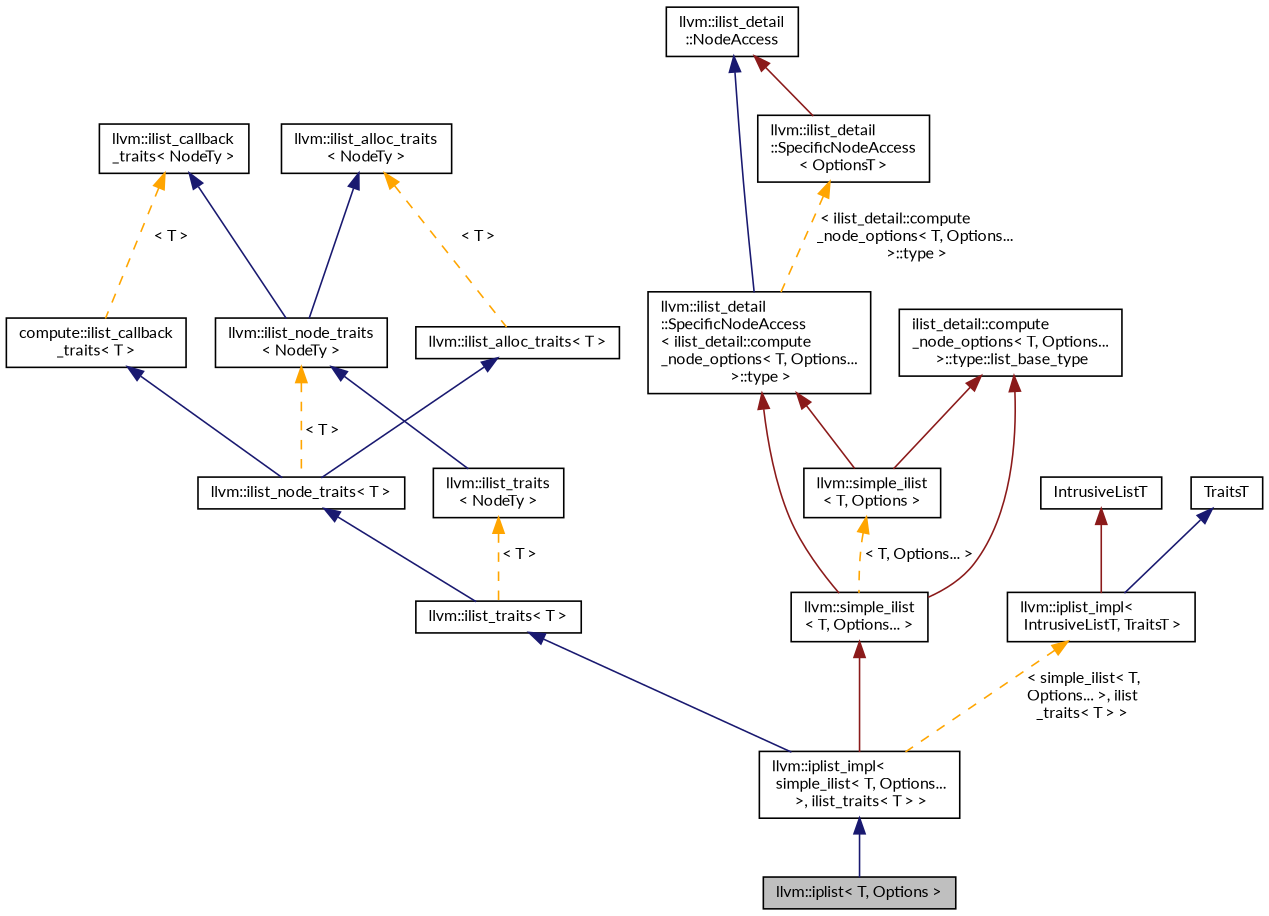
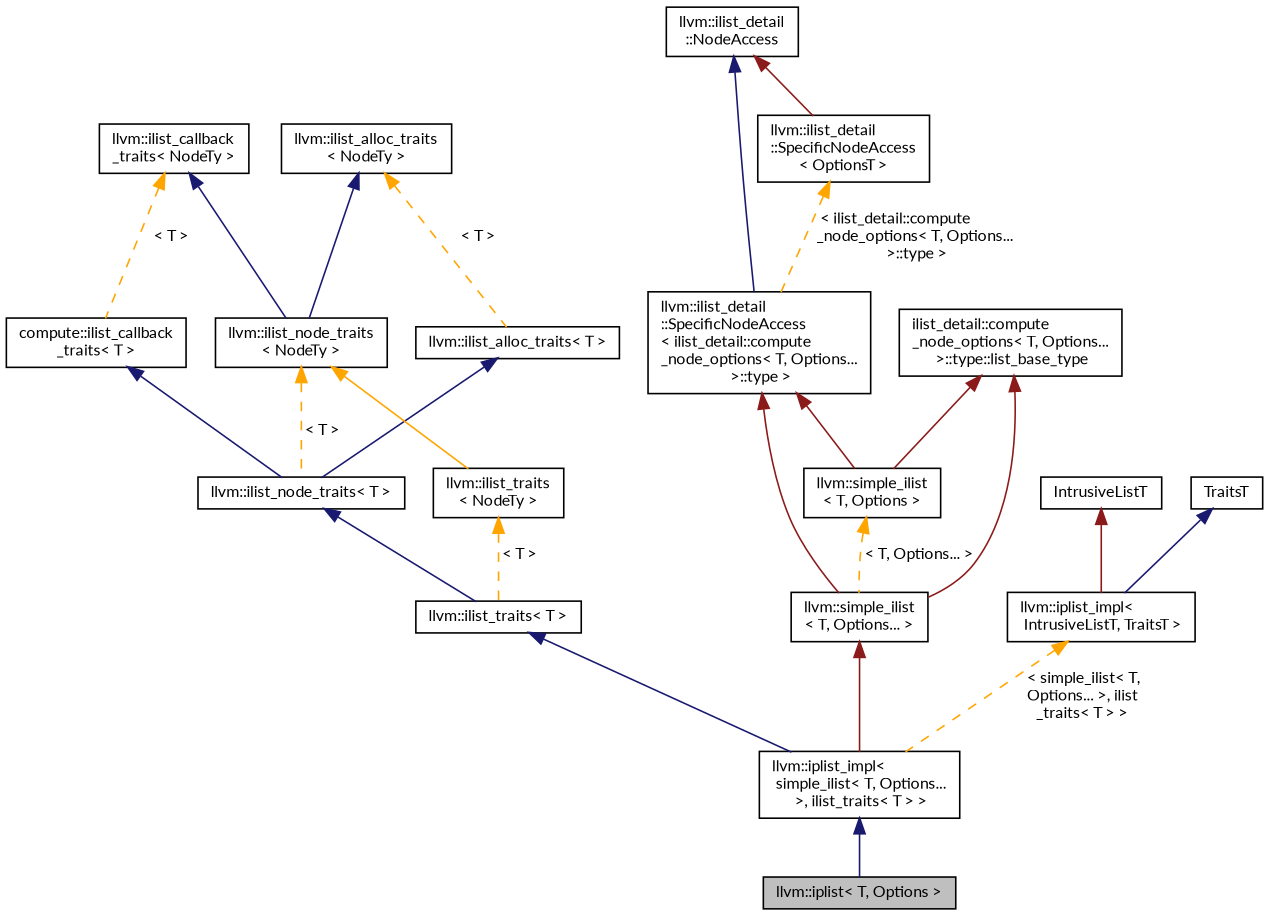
(416, 430) -> (416, 430)
